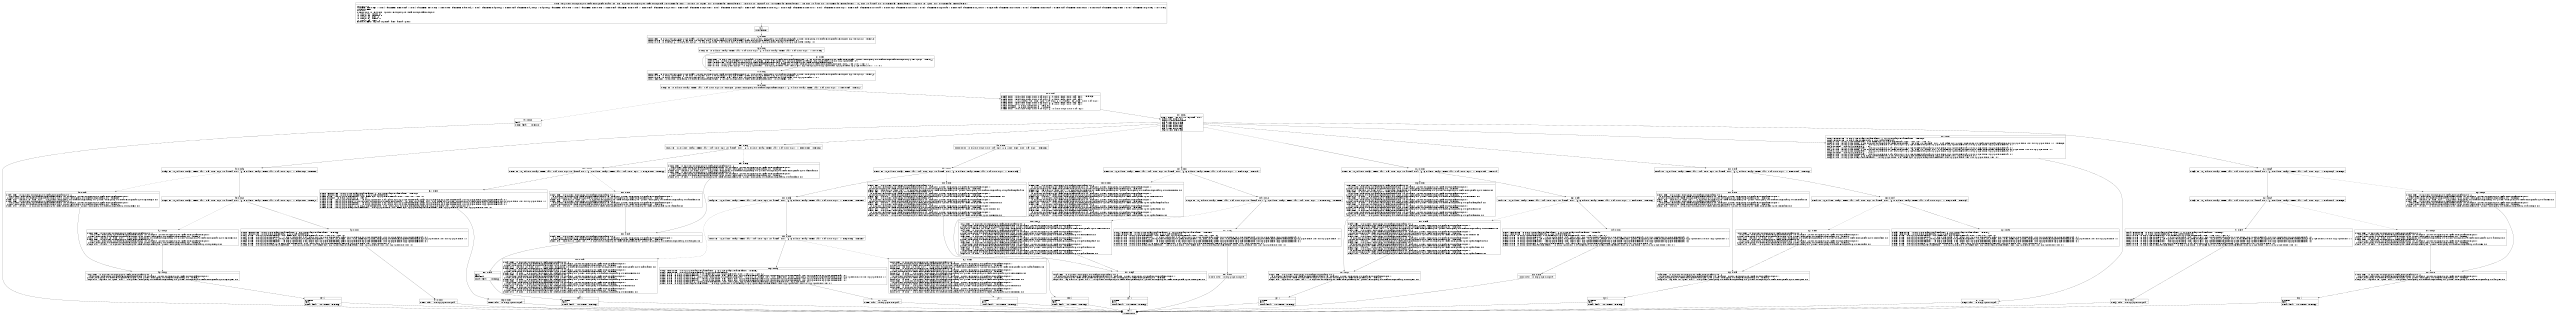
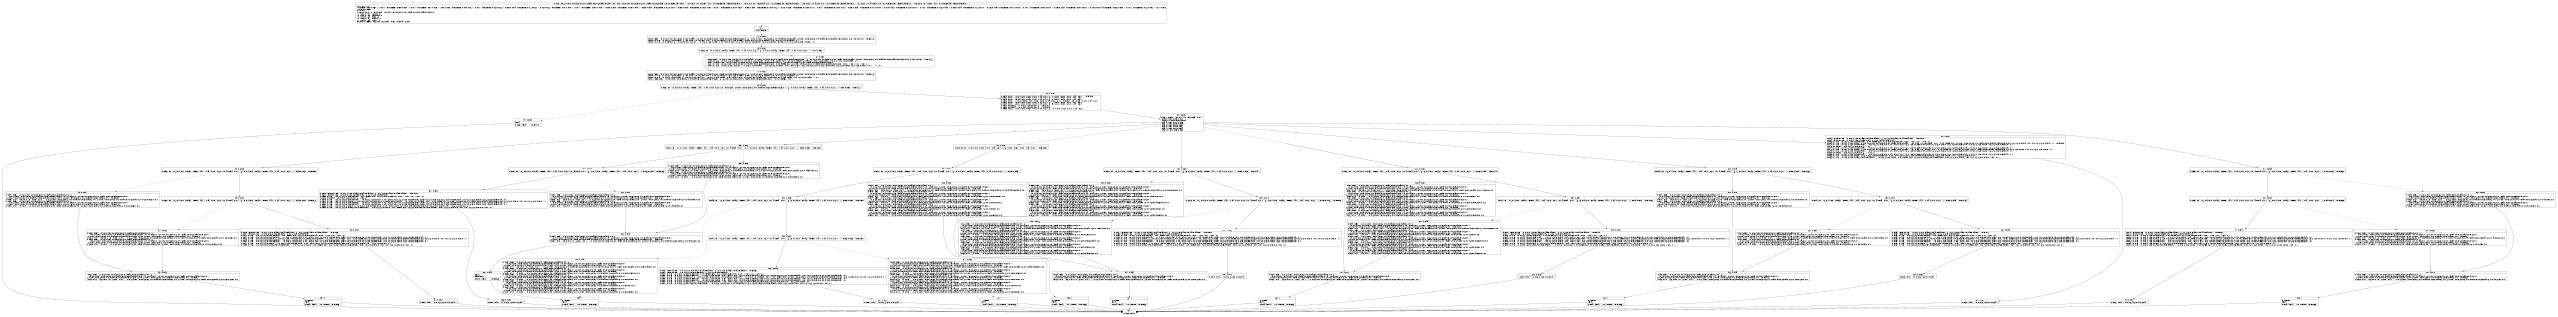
none -> (1918, 276)
